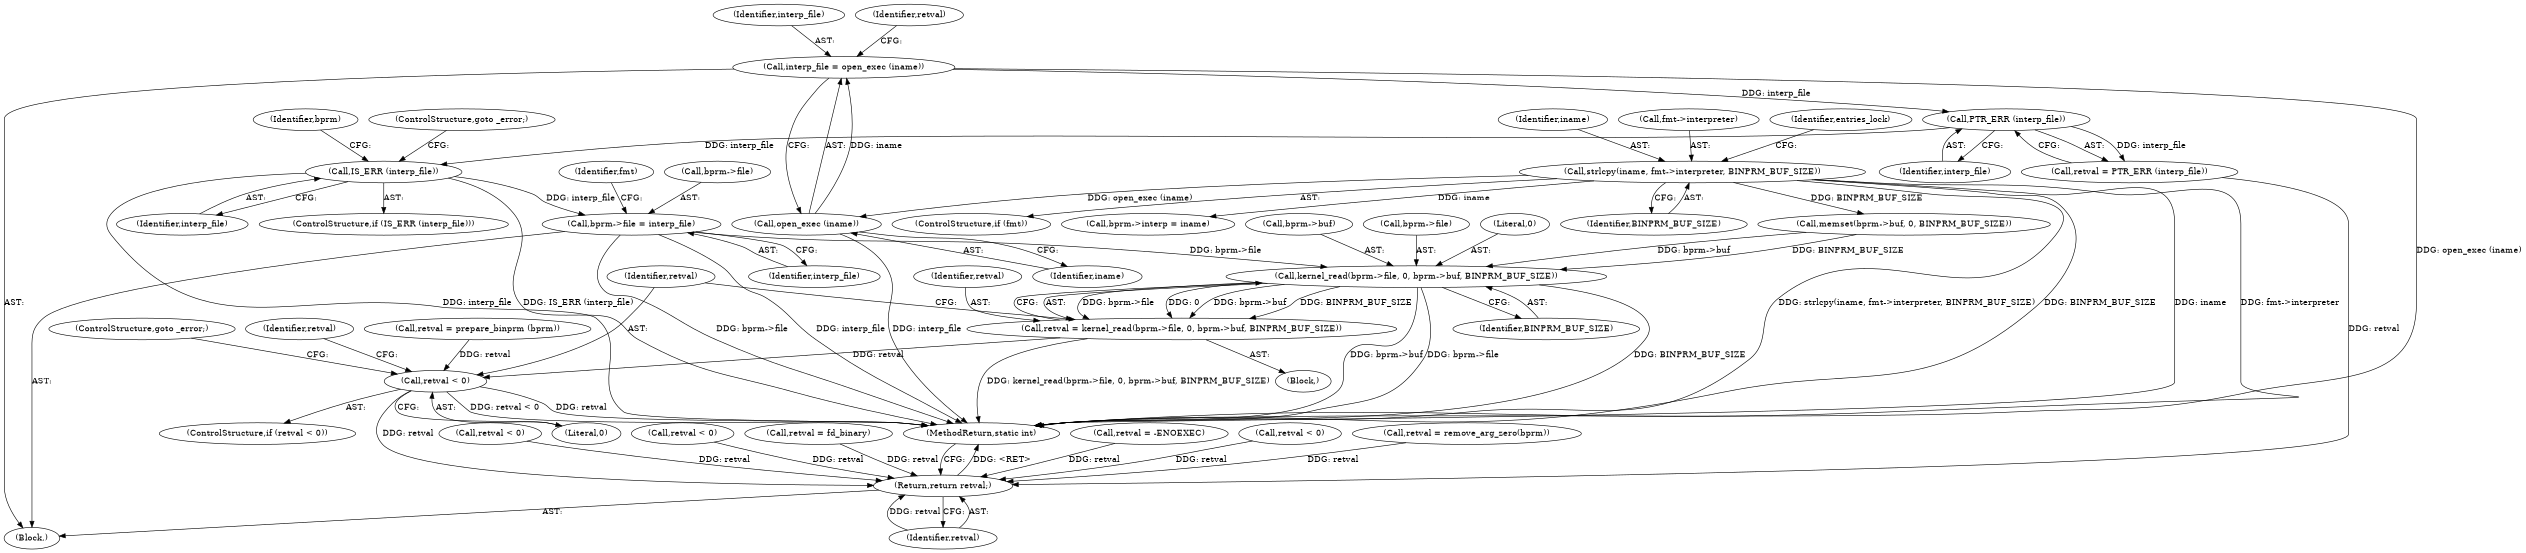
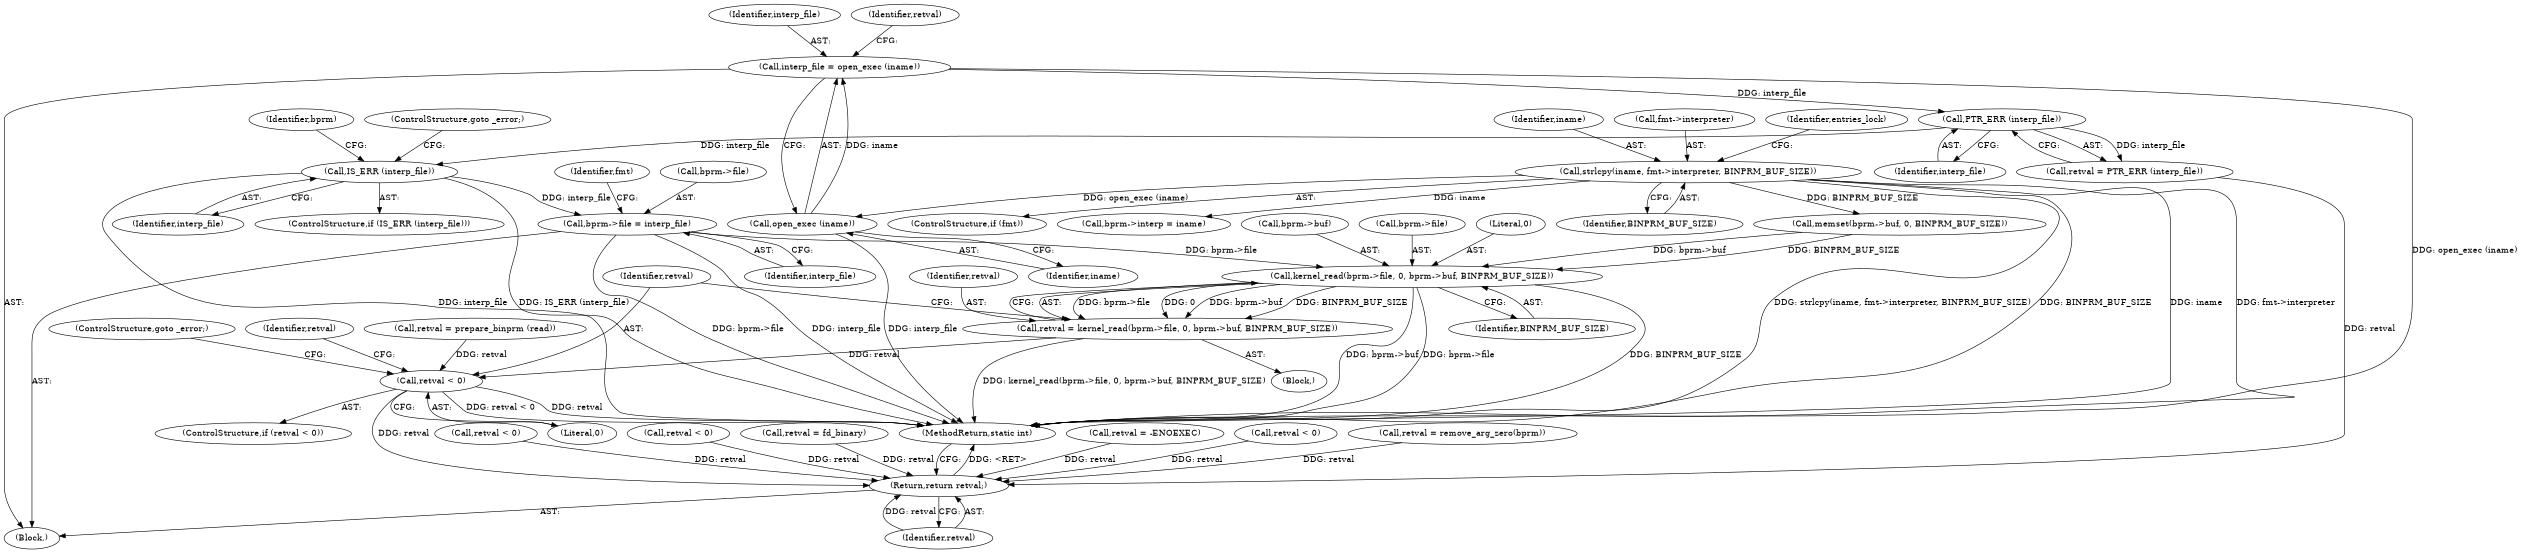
(478, 329) -> (475, 329)
